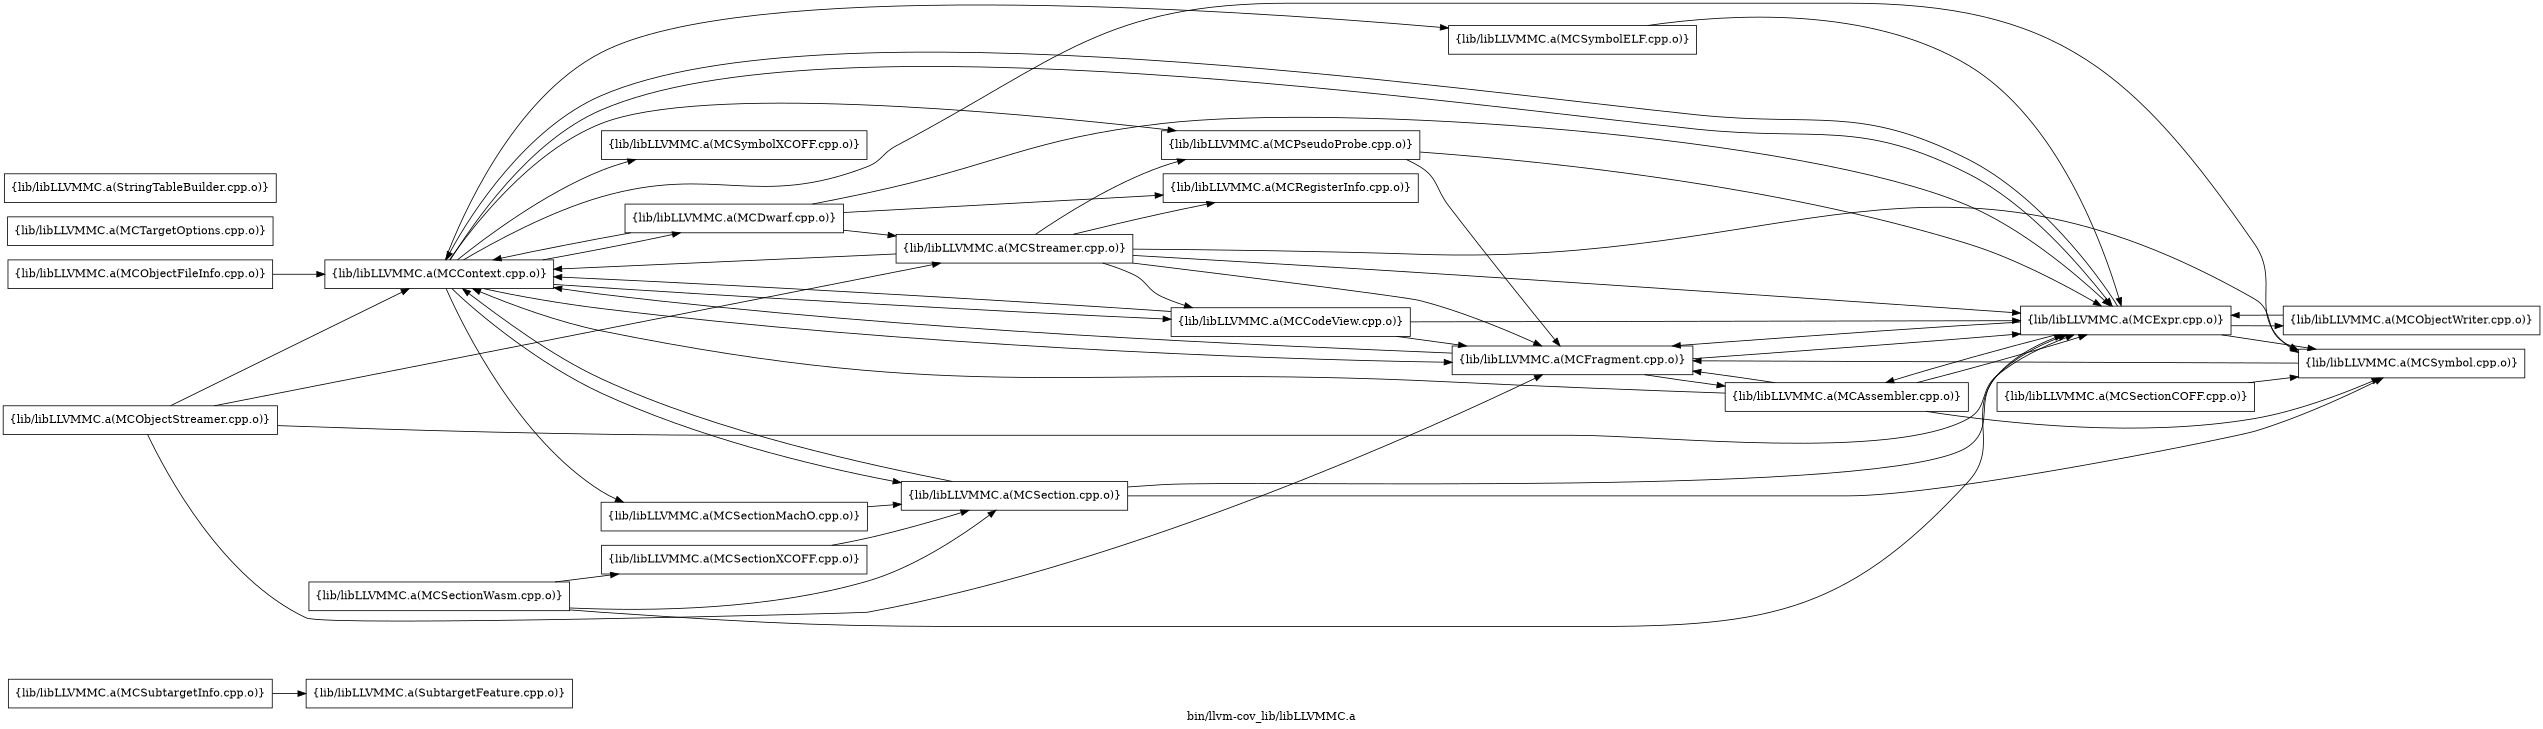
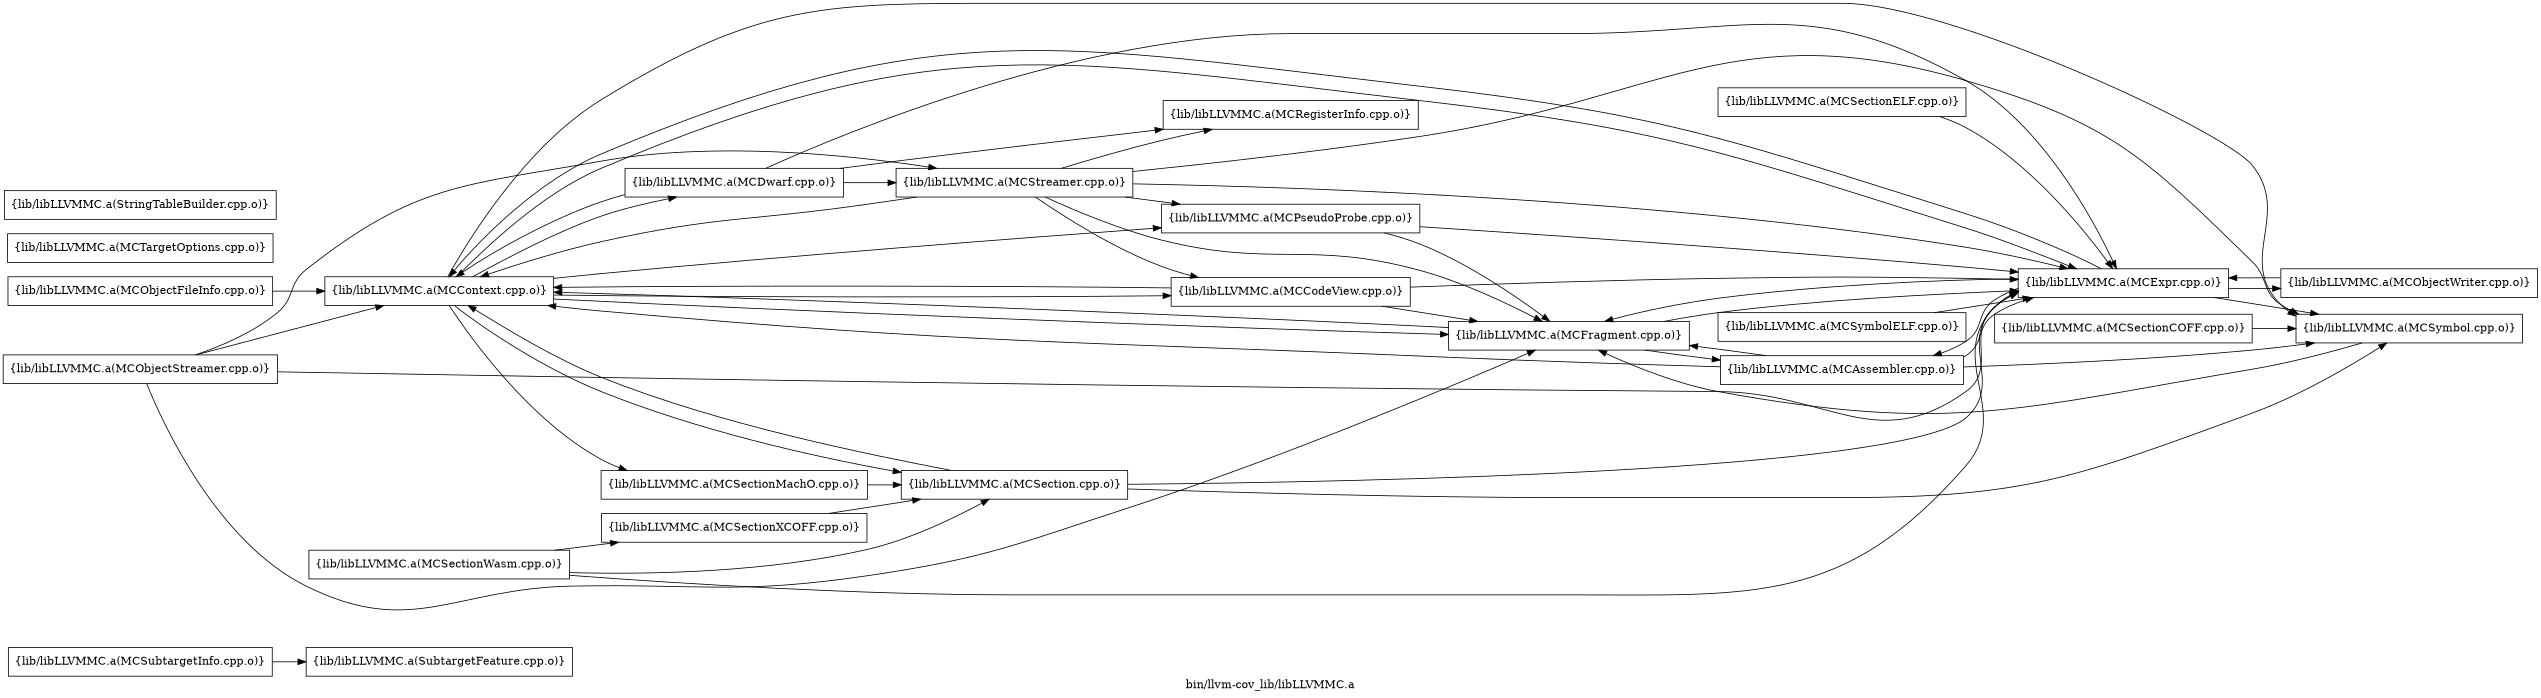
(886, 7) -> none
none -> (1842, 102)
(734, 145) -> none
